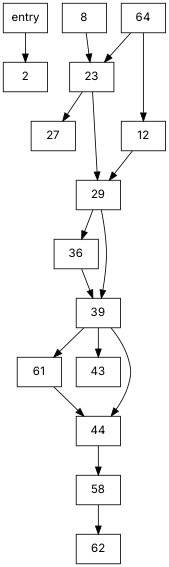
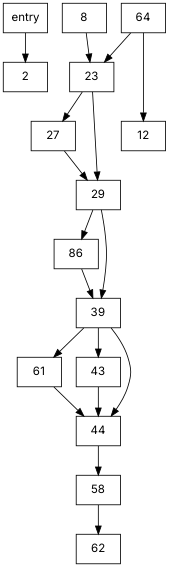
(123, 162) -> (73, 162)
(76, 254) -> (76, 254)
none -> (98, 398)
